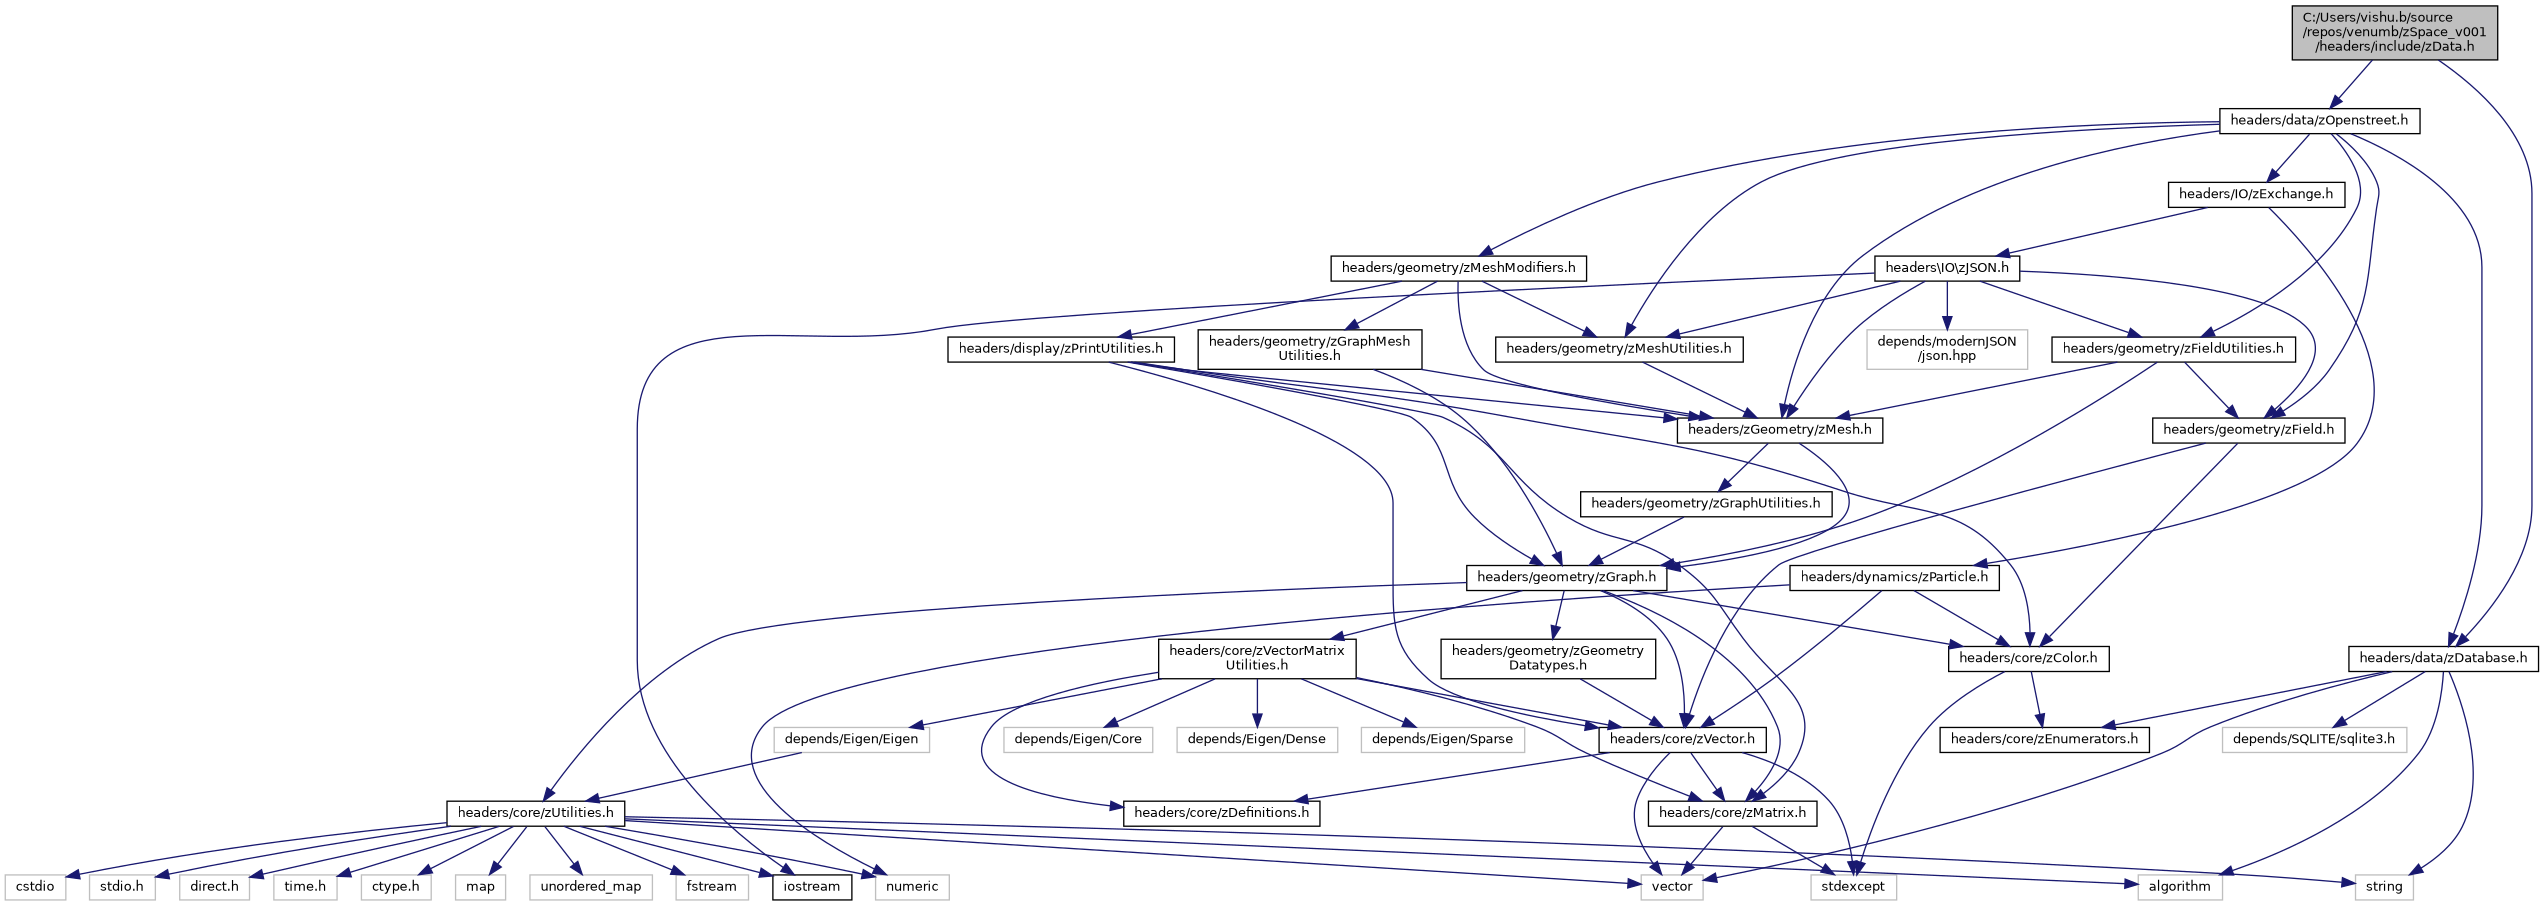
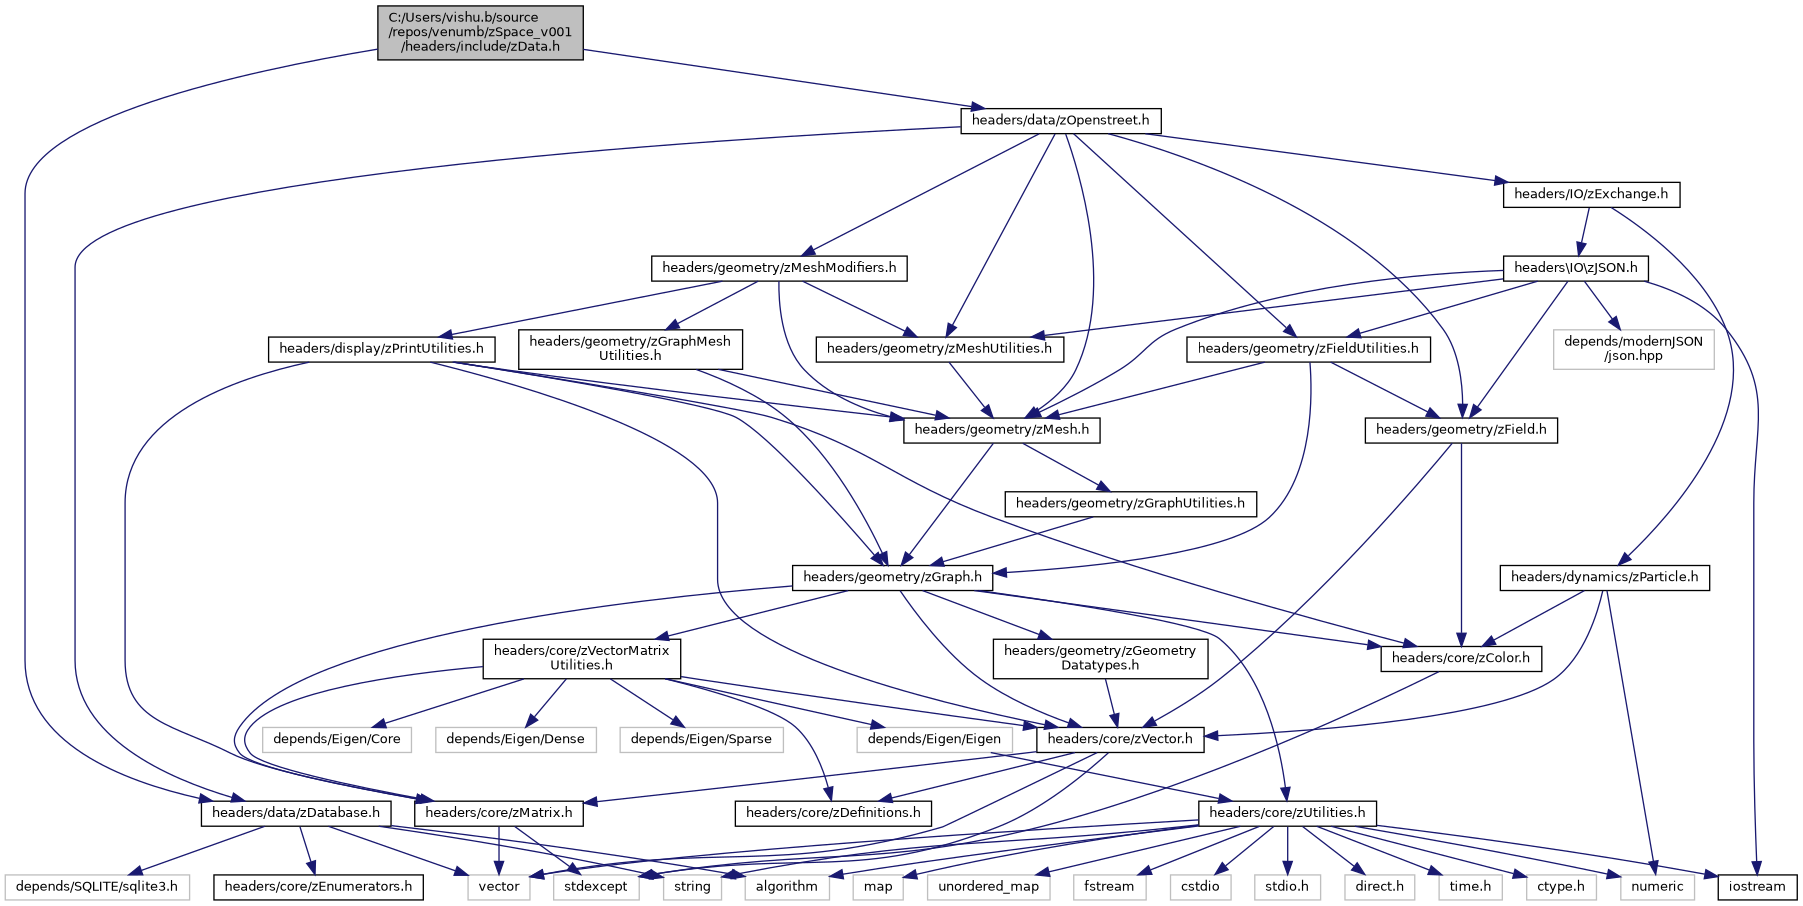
(1780, 431) -> (1002, 431)
(2036, 693) -> none
